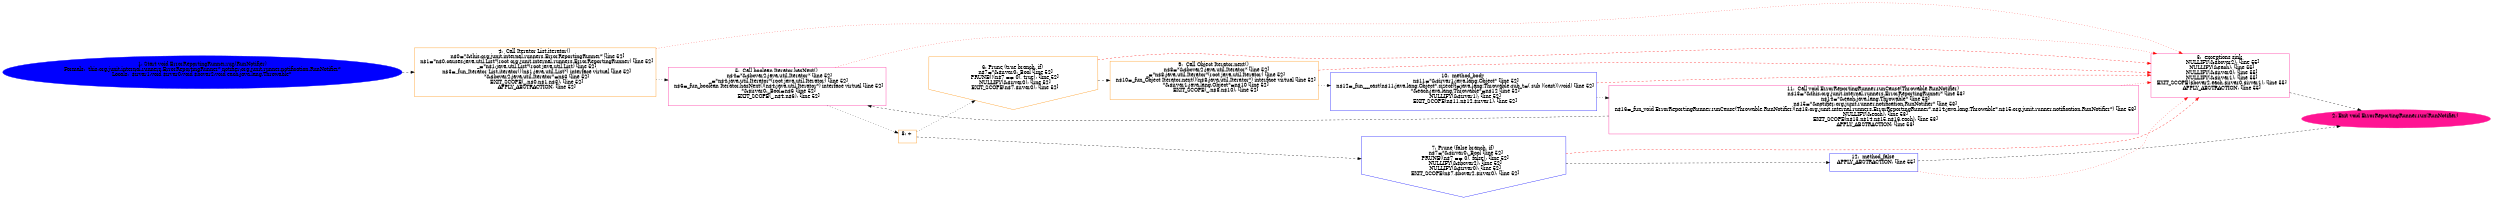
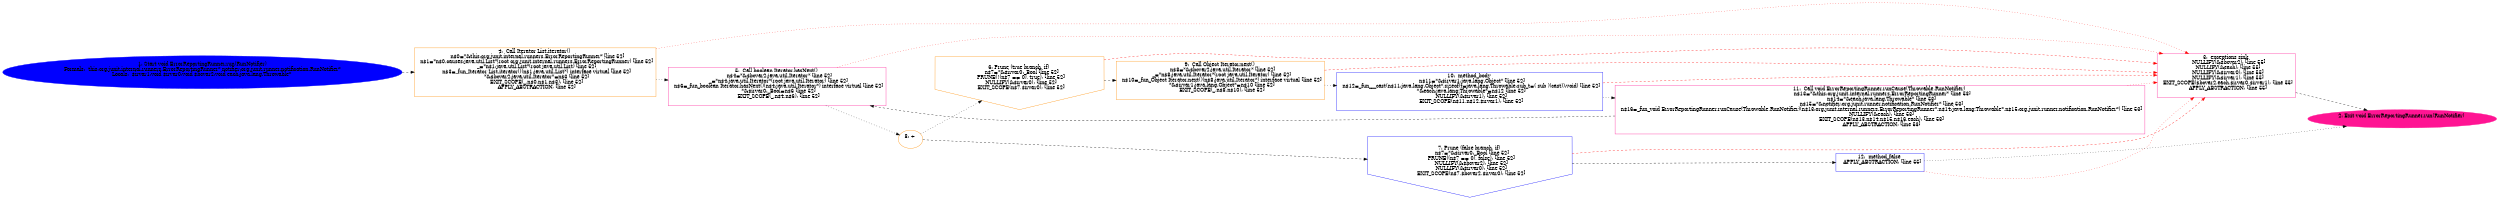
(907, 137) -> (911, 139)
(2128, 149) -> (2134, 149)
